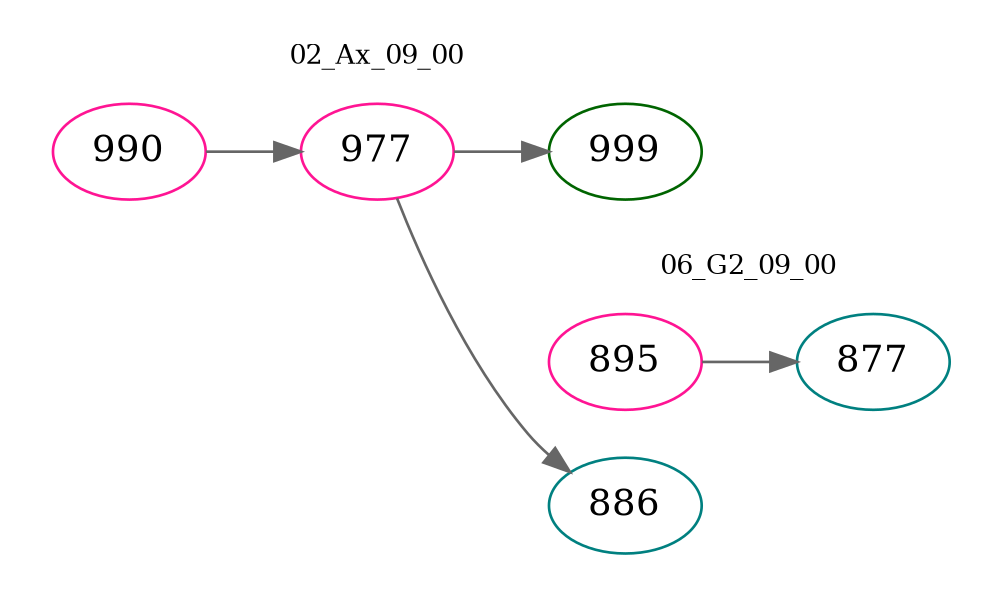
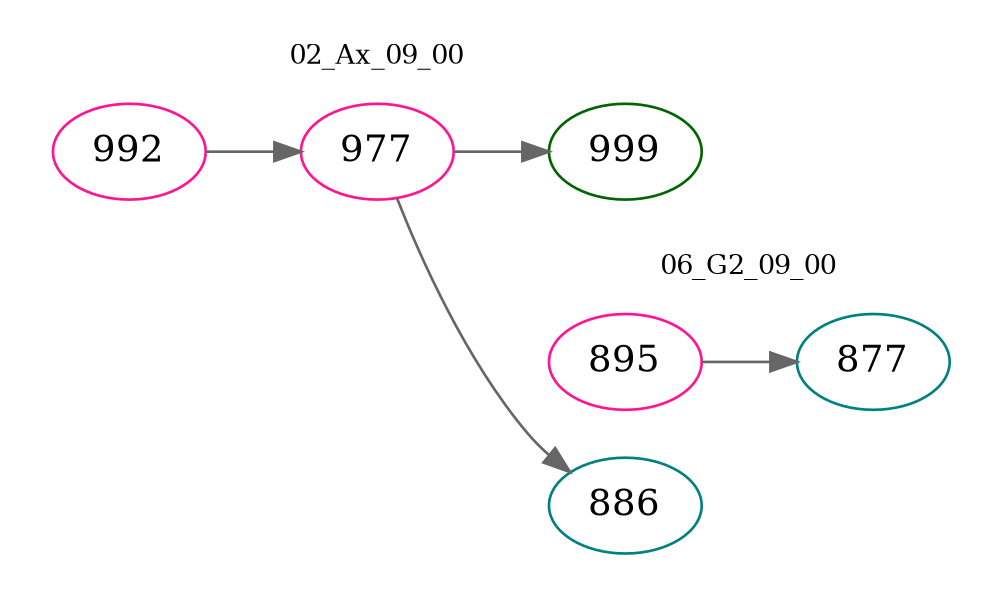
(129, 152) -> (129, 152)
